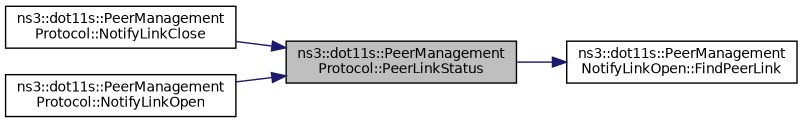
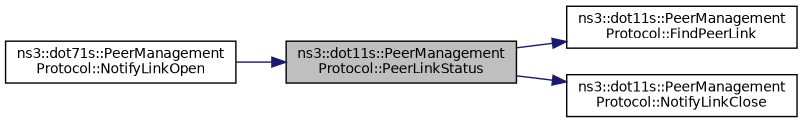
(254, 44) -> (534, 78)
(682, 62) -> (682, 27)
(121, 96) -> (121, 62)
